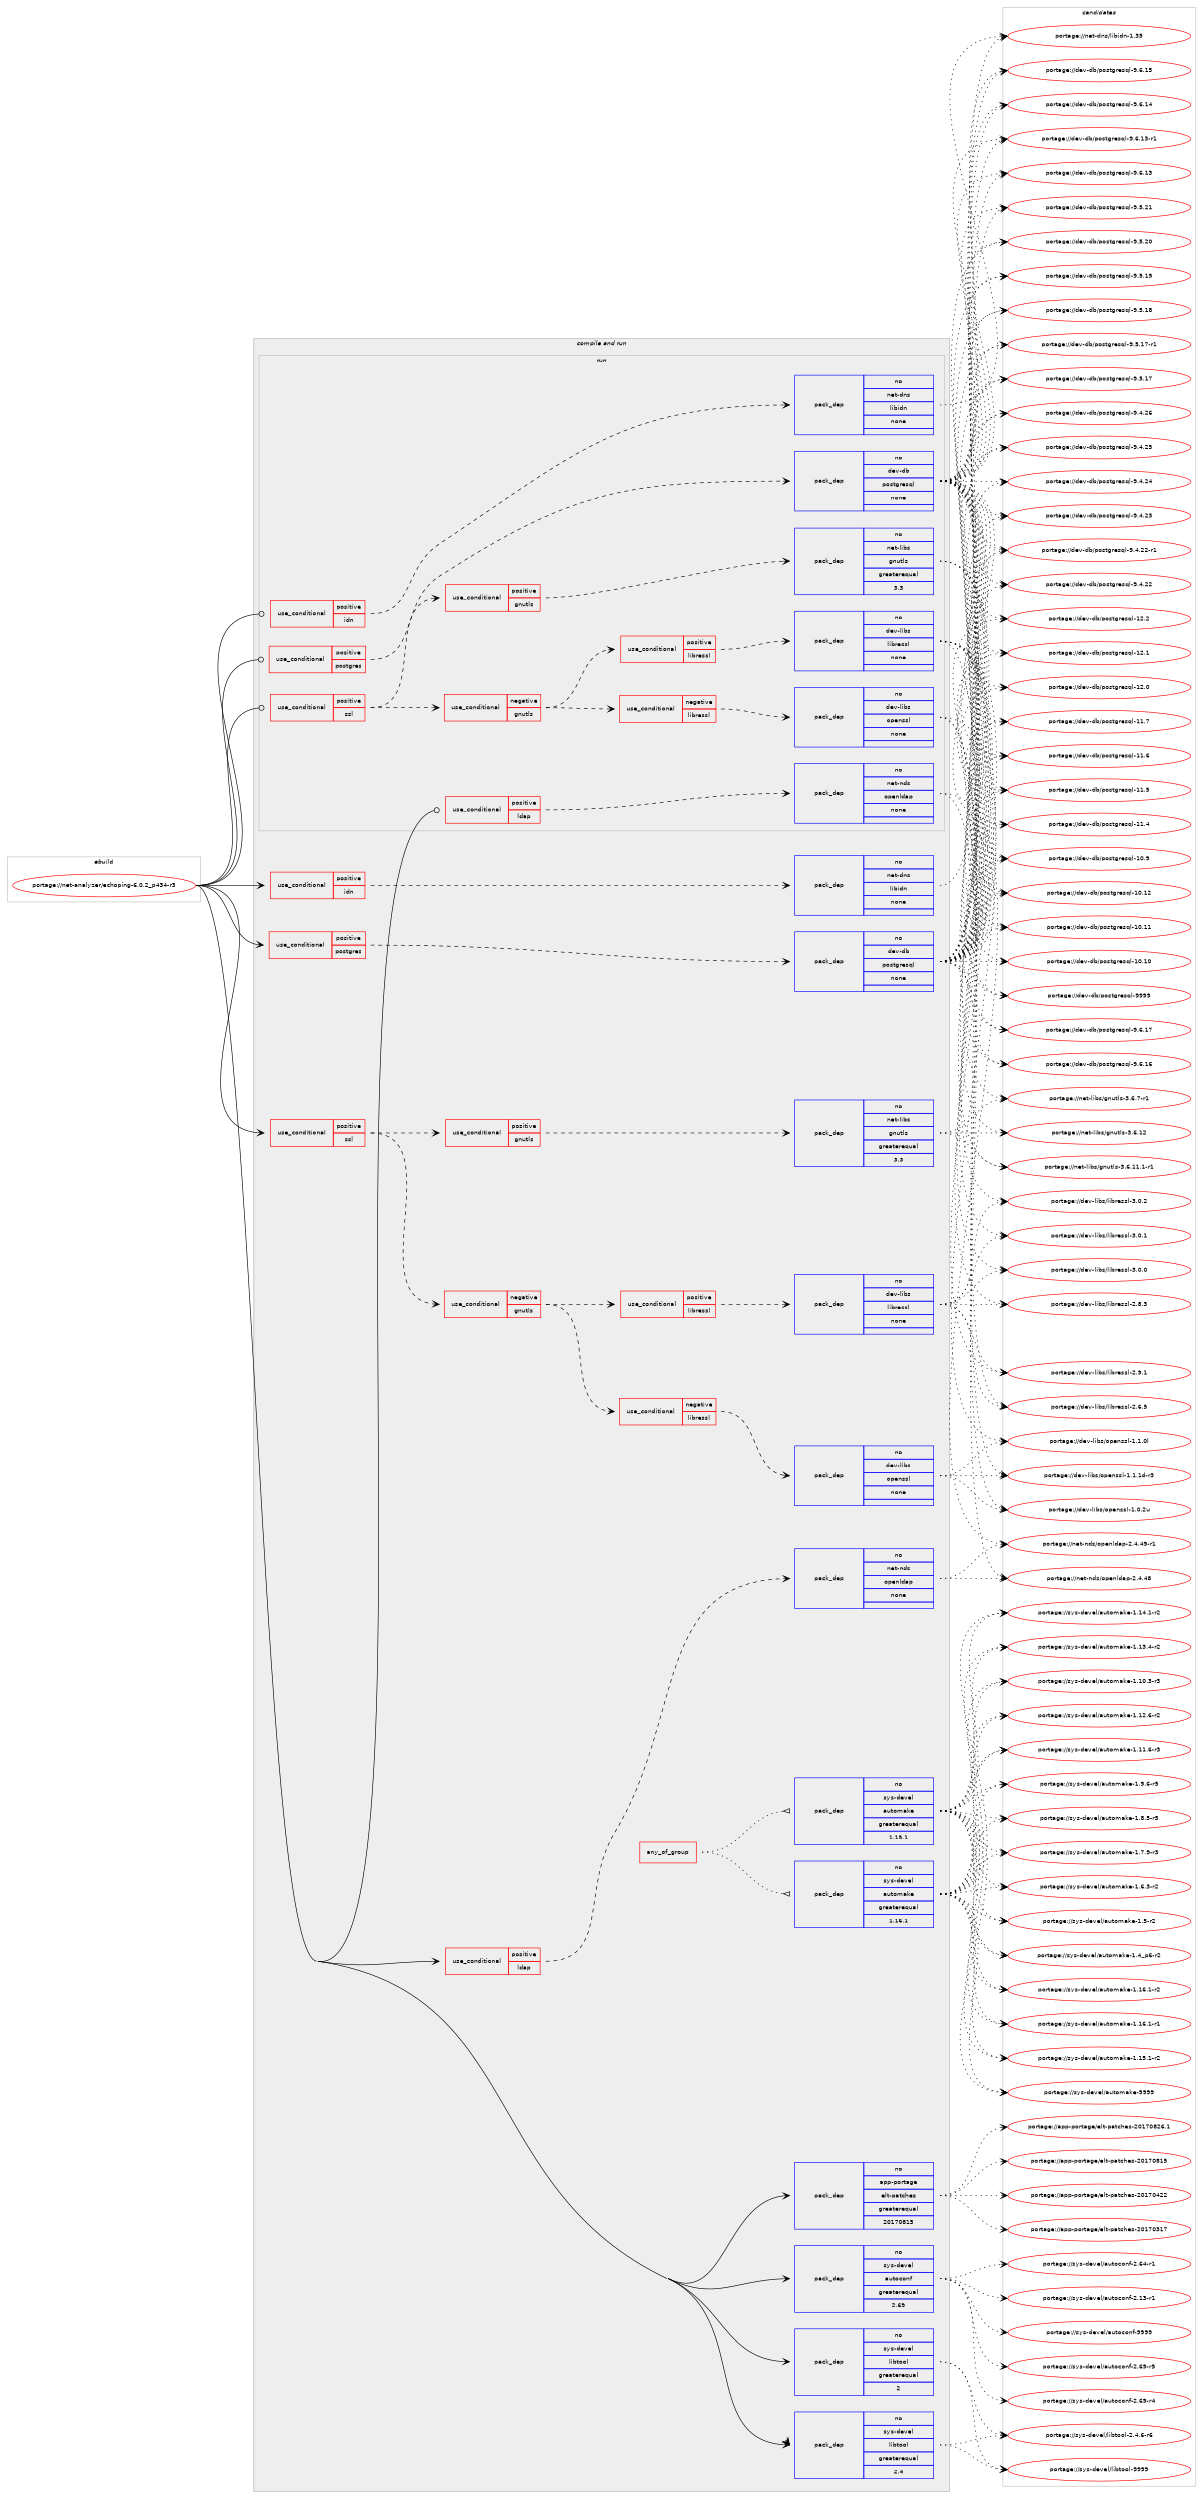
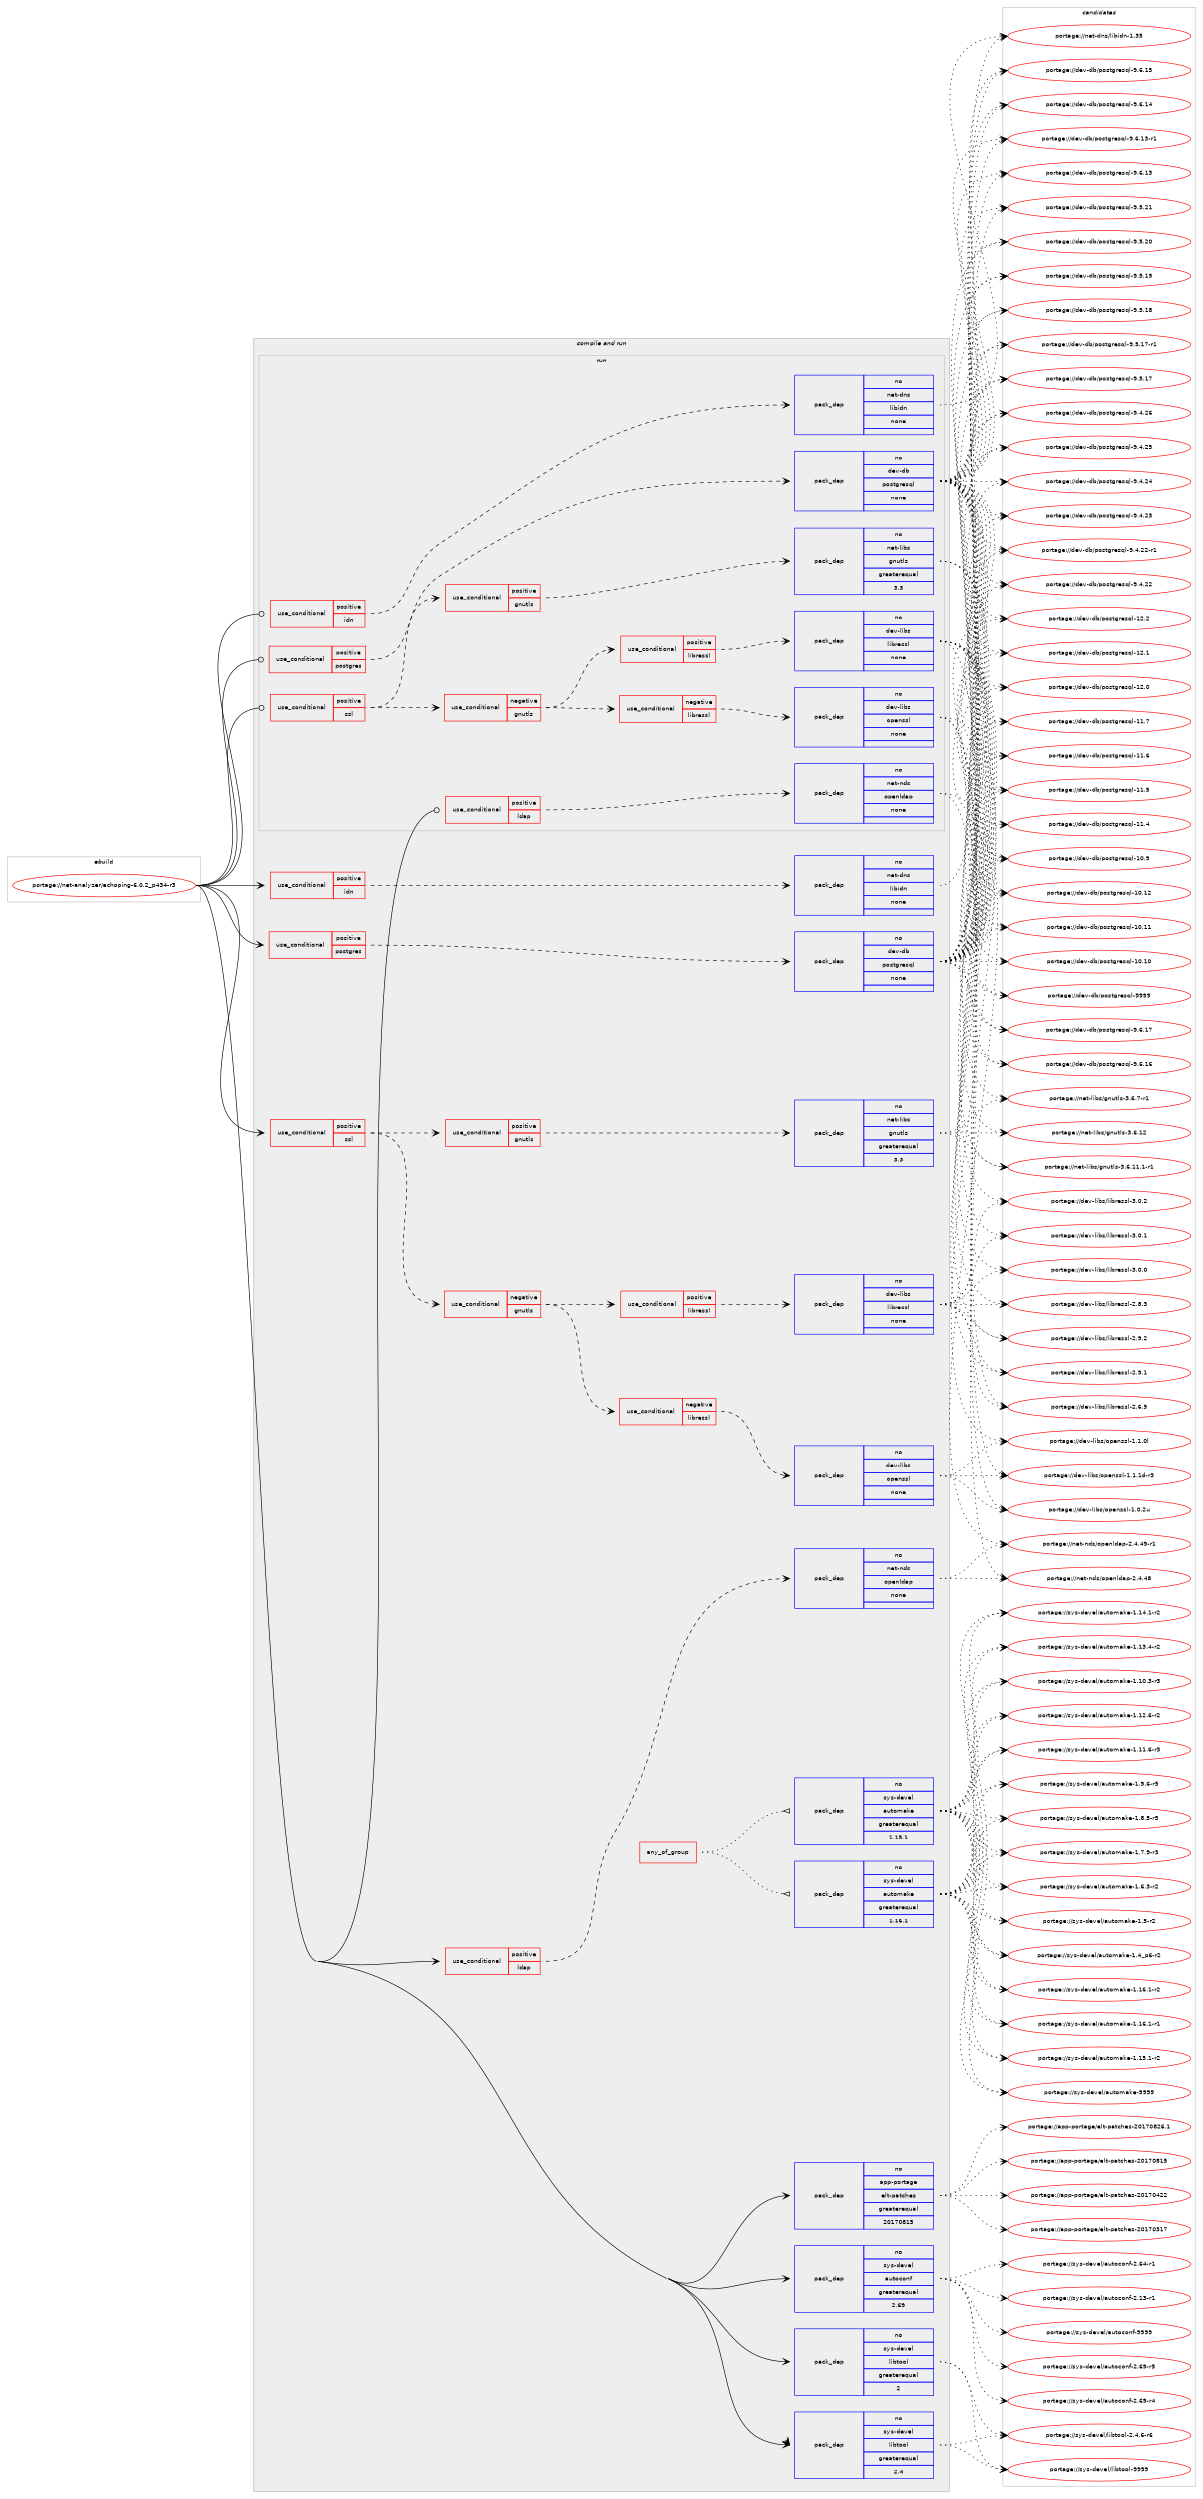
none -> (1099, 1339)
